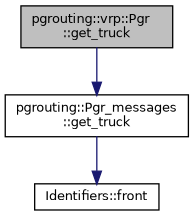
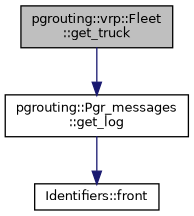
(97, 27) -> (97, 27)
(97, 116) -> (97, 116)
